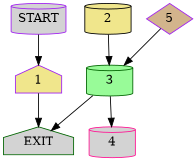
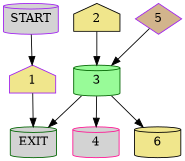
(108, 19) -> (97, 19)
(39, 142) -> (33, 142)
none -> (158, 142)
